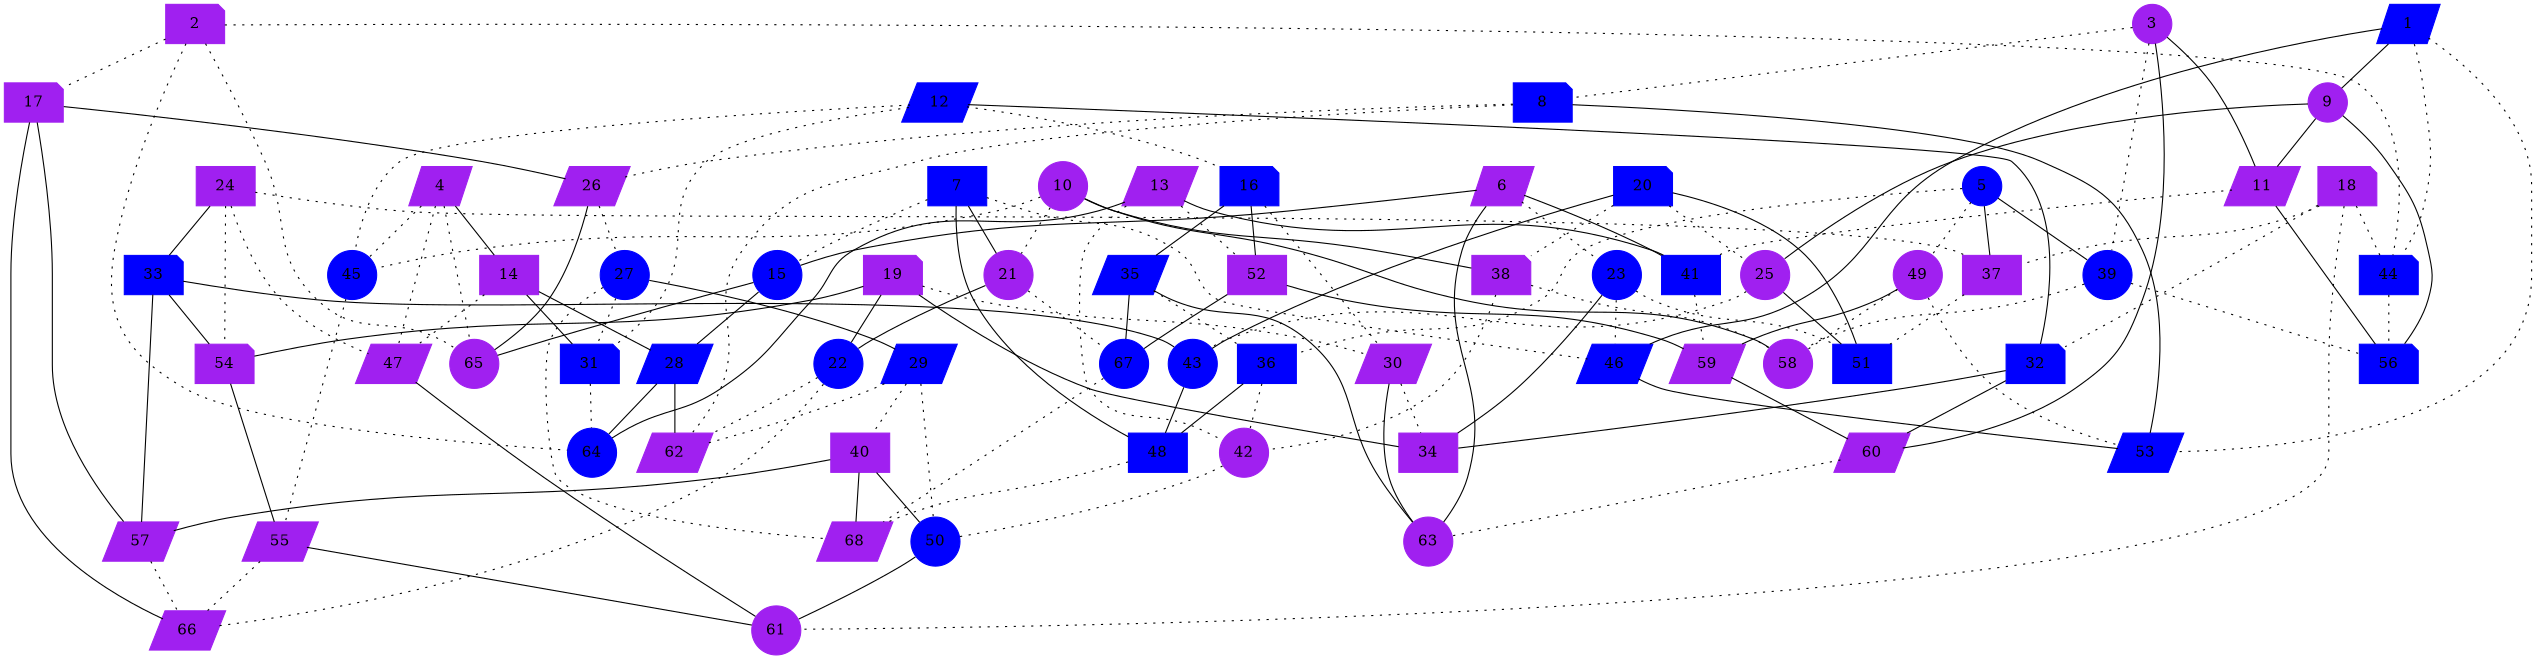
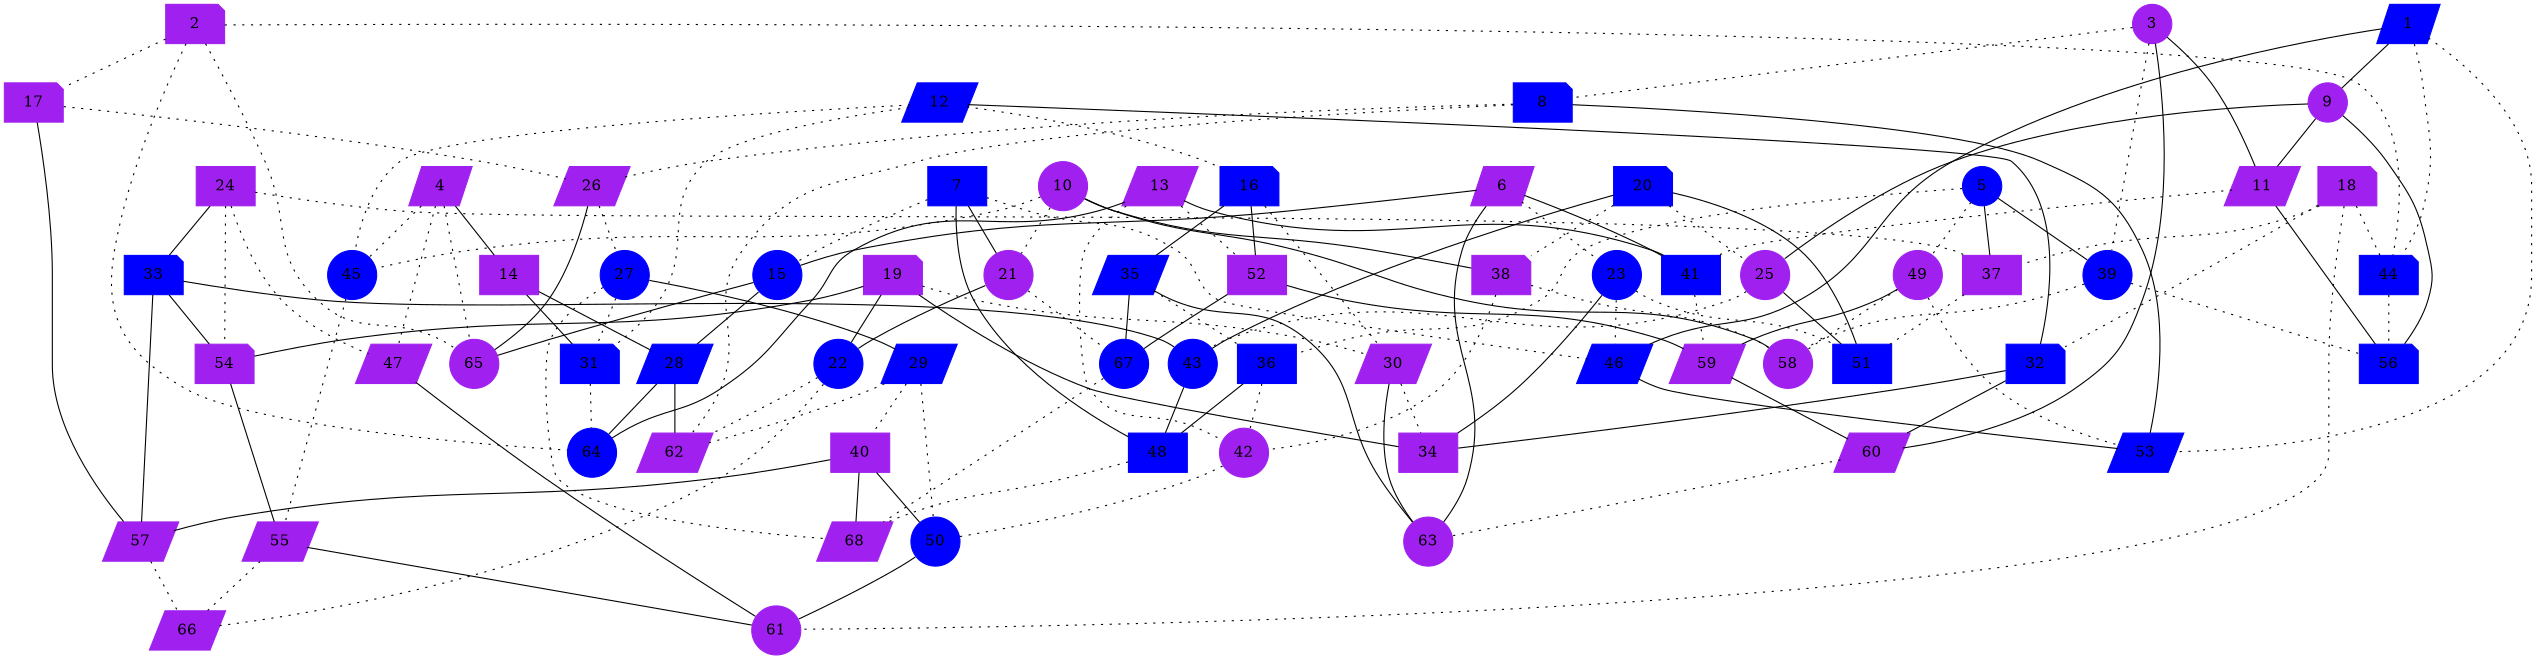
(316, 137) -> (316, 137)
(451, 319) -> none
(11, 405) -> none
